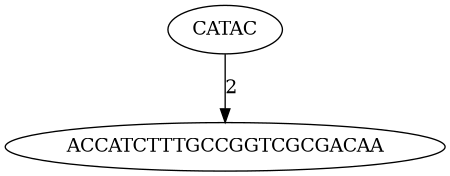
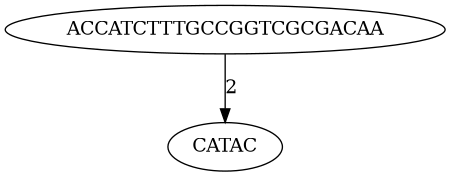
(225, 81) -> (225, 81)
